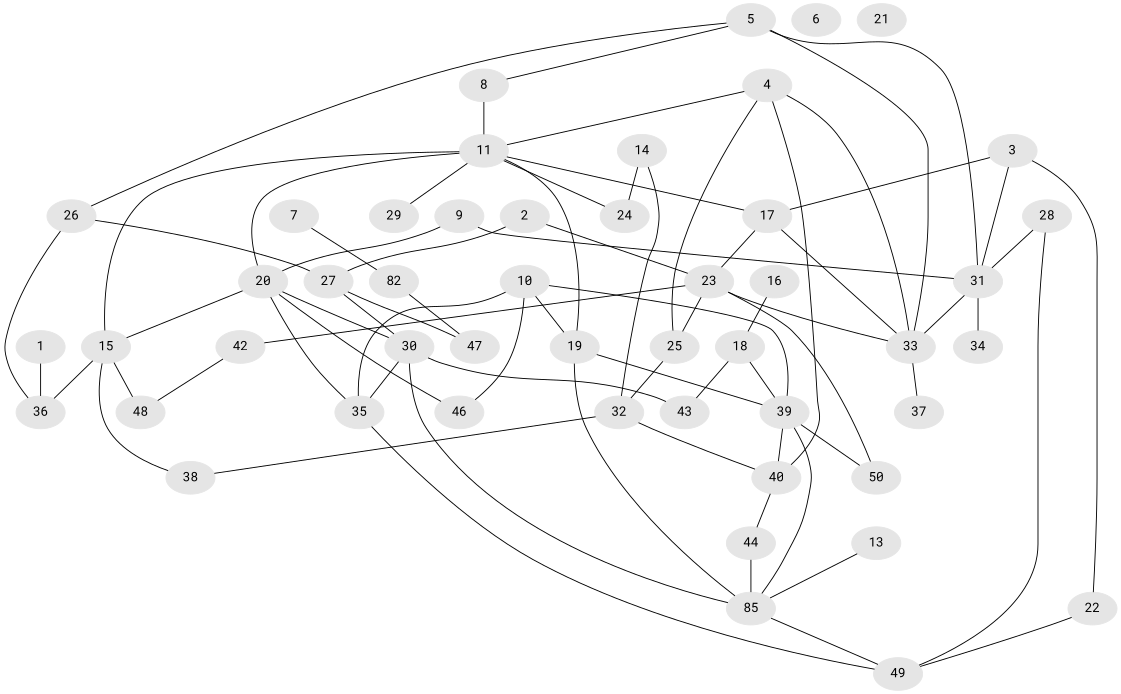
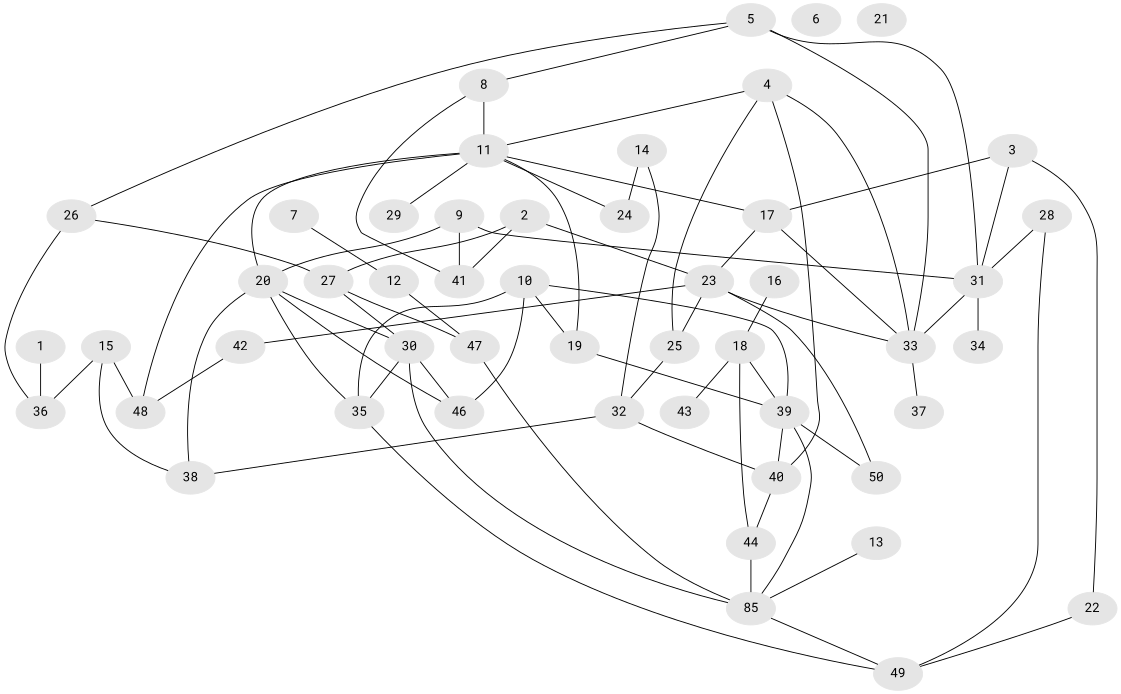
(229, 170) -> (245, 203)
(394, 282) -> (394, 282)
none -> (459, 282)
(185, 314) -> (194, 368)
(547, 380) -> (434, 380)
none -> (741, 445)
(630, 495) -> (591, 499)
